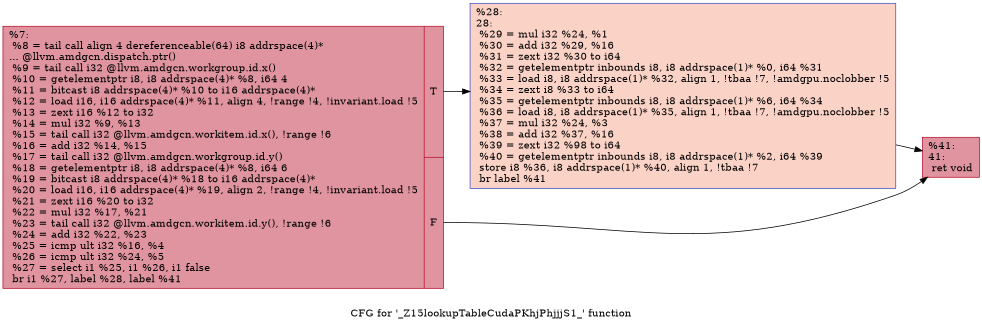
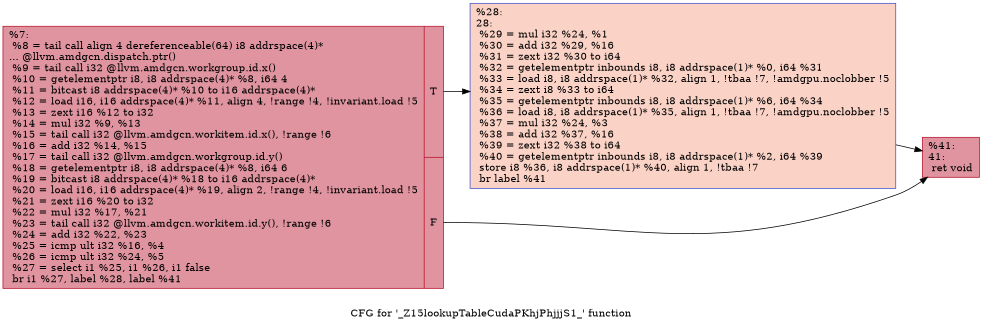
(549, 145) -> (549, 145)
